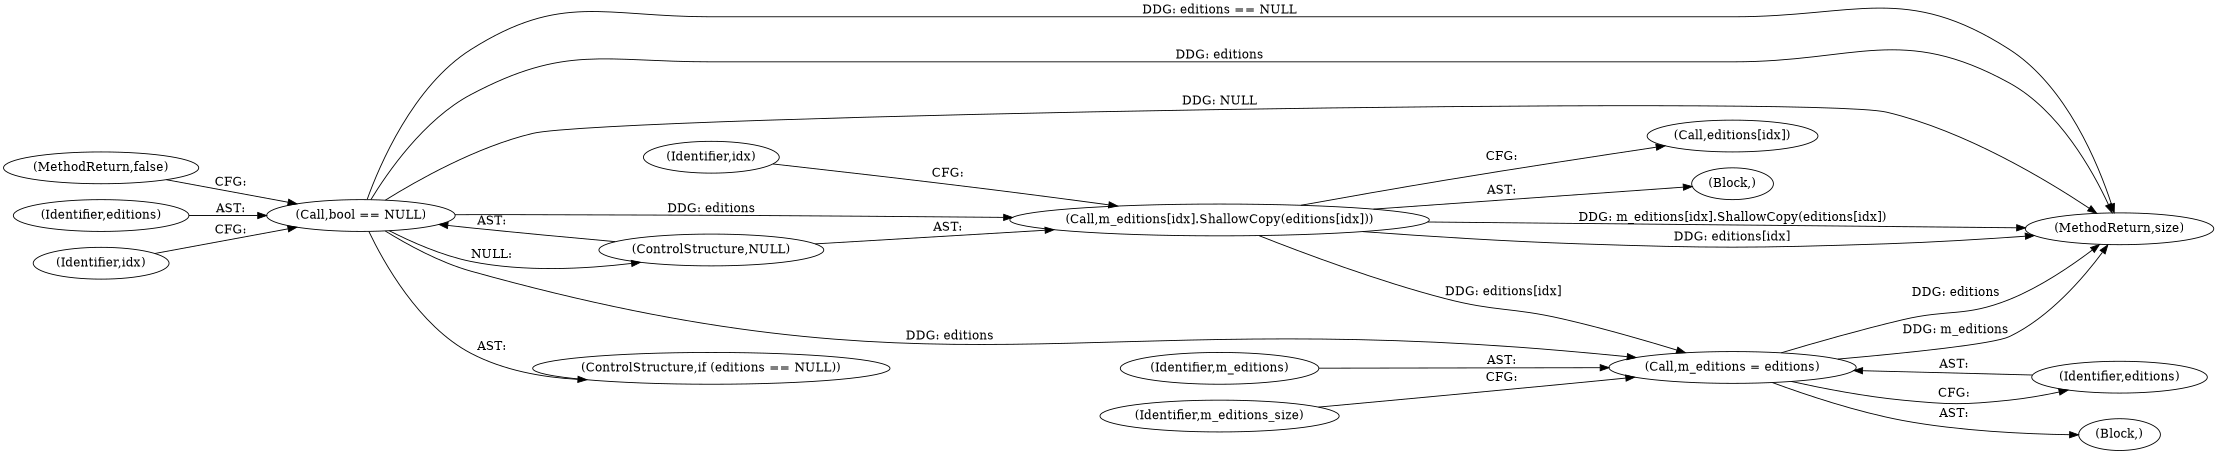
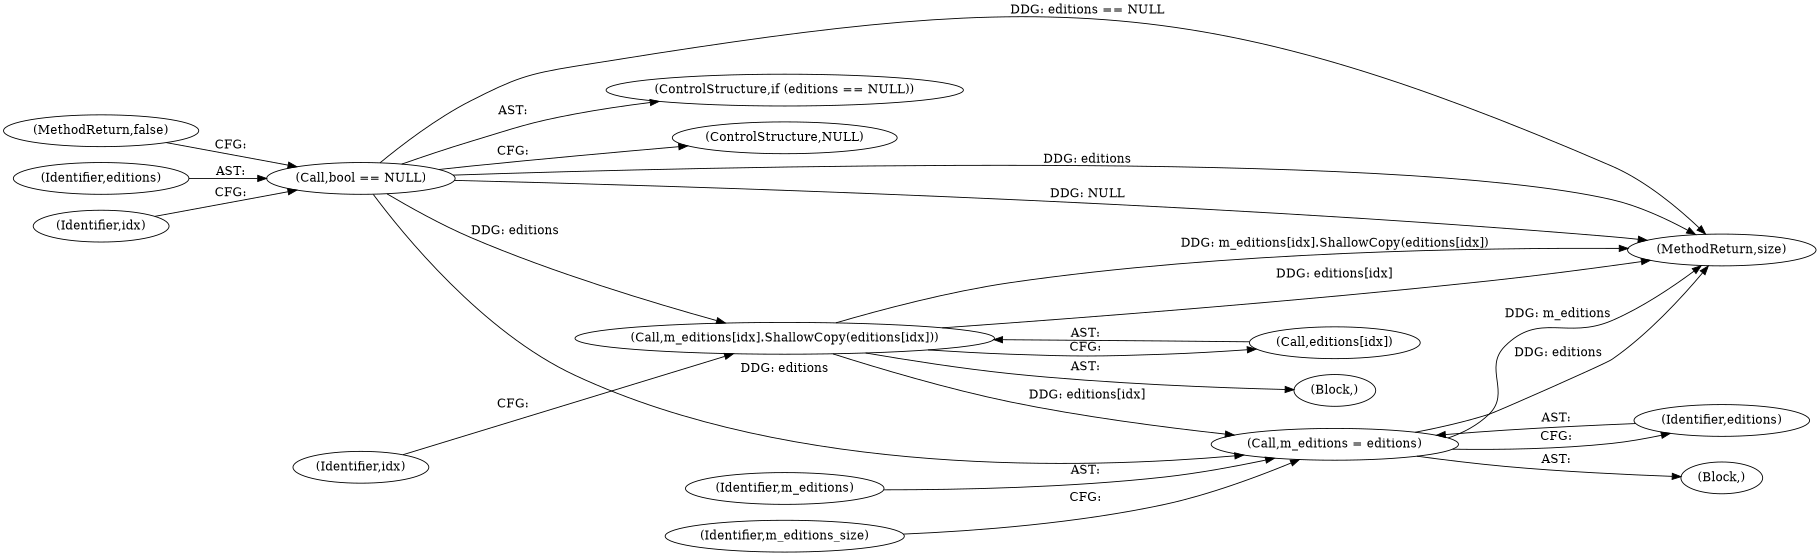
(531, 234) -> none
(930, 237) -> (1126, 341)
(494, 255) -> (515, 151)
